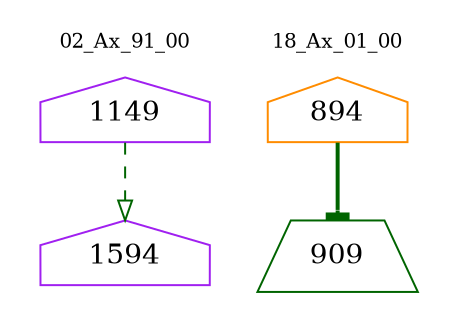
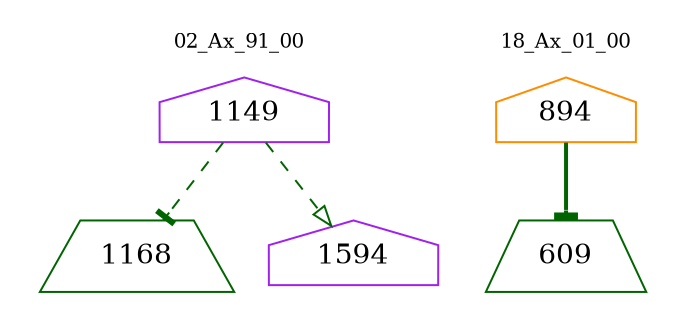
none -> (137, 256)
(338, 256) -> (566, 256)
